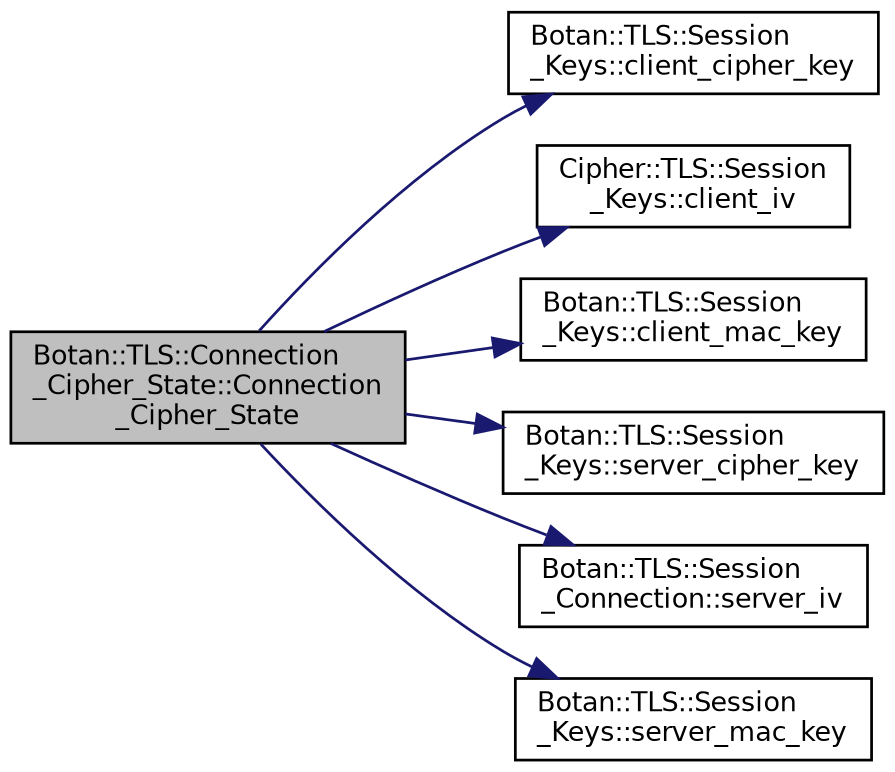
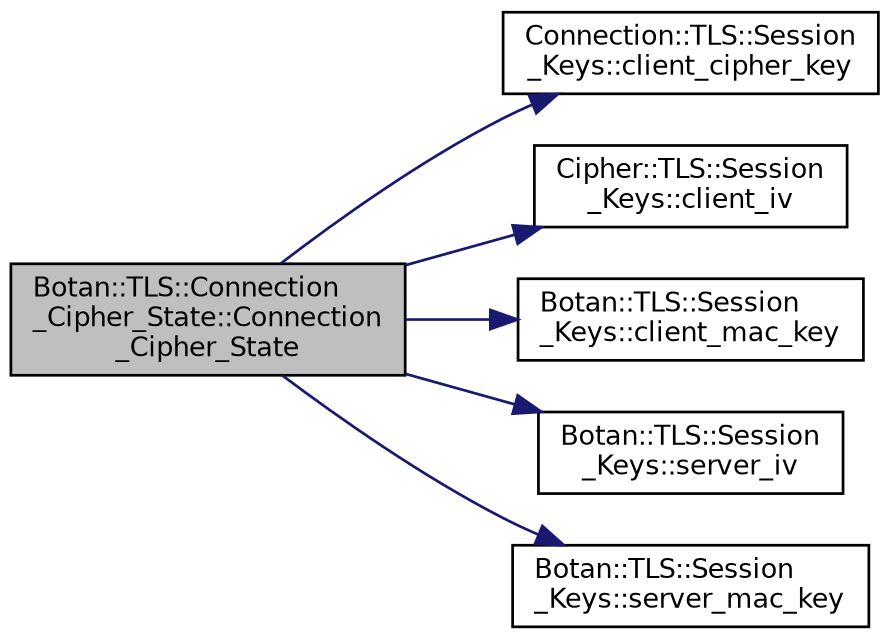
(693, 53) -> (691, 53)
(693, 453) -> none
(693, 586) -> (691, 453)
